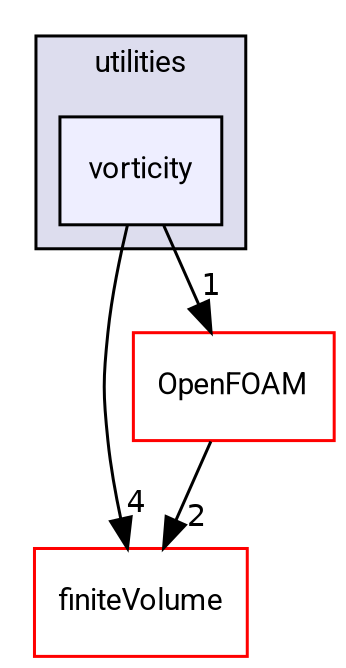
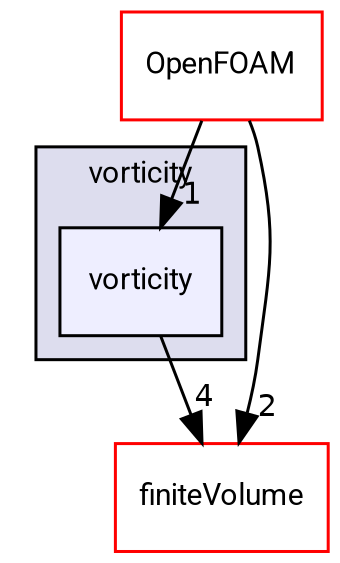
(141, 64) -> (141, 175)
(182, 267) -> (184, 166)
